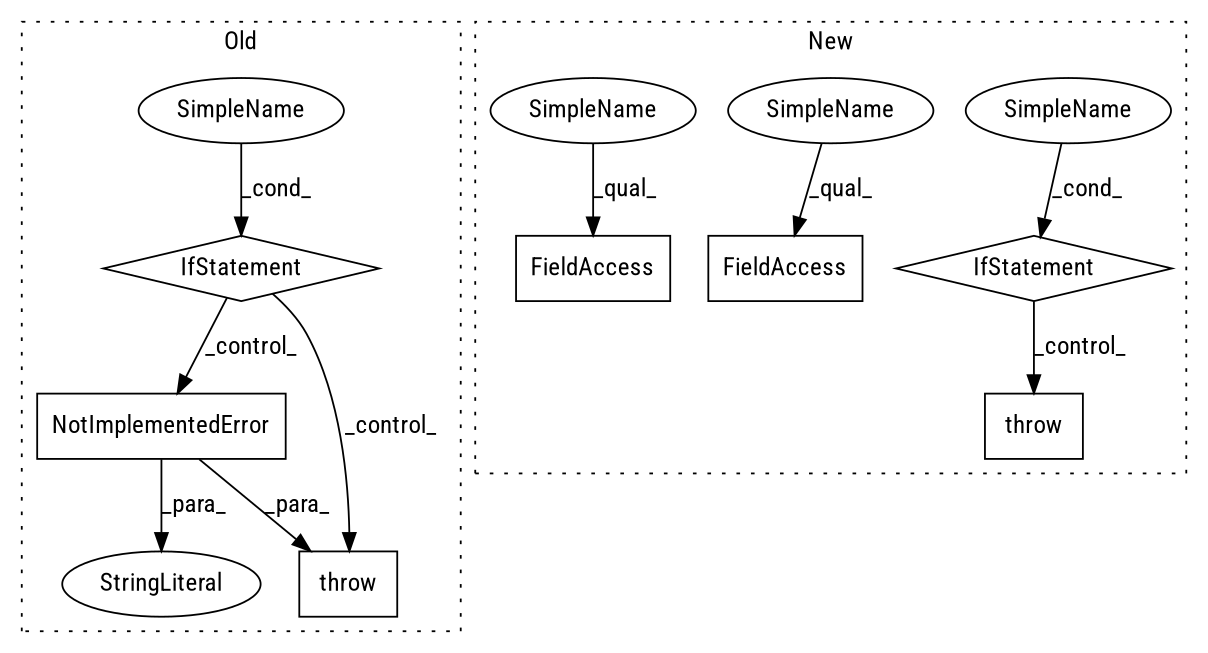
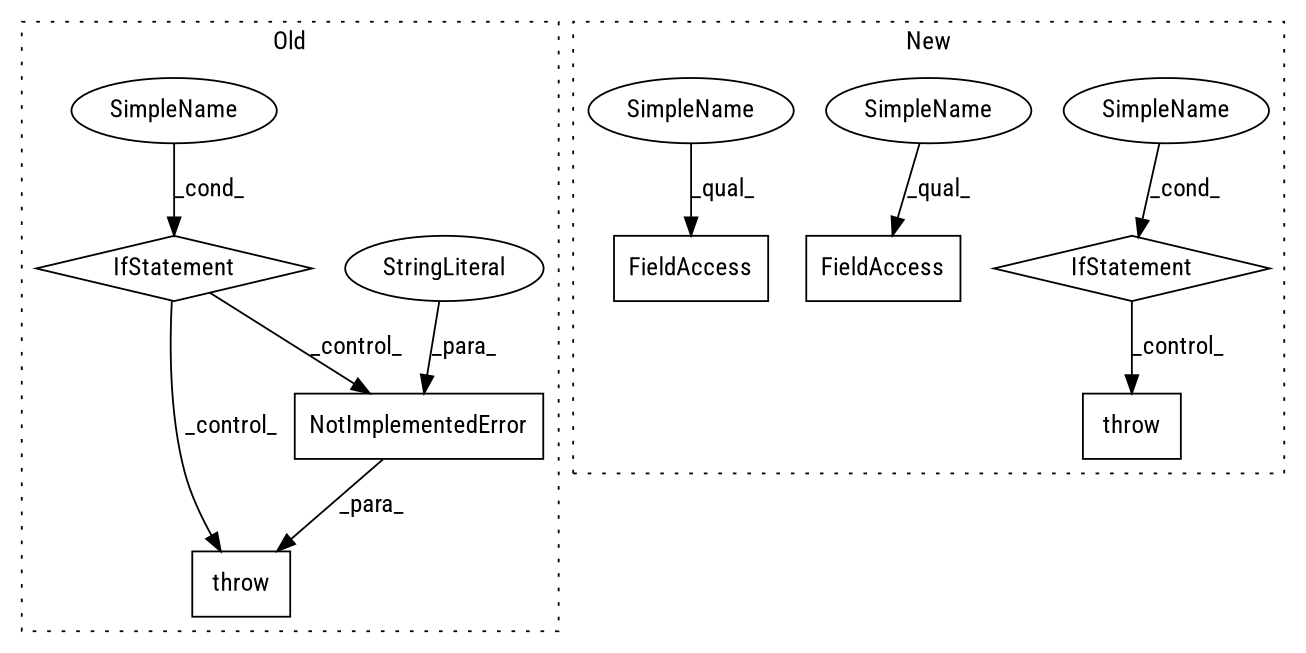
(161, 496) -> (433, 338)
